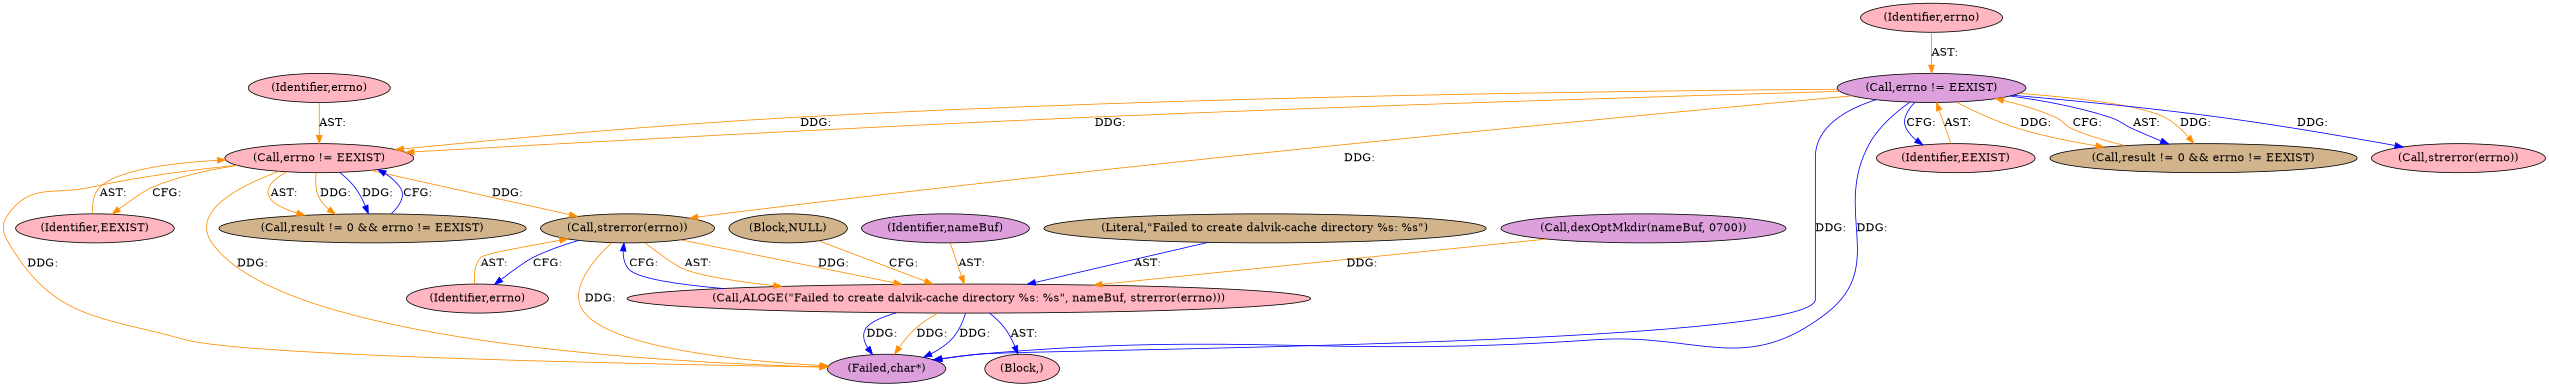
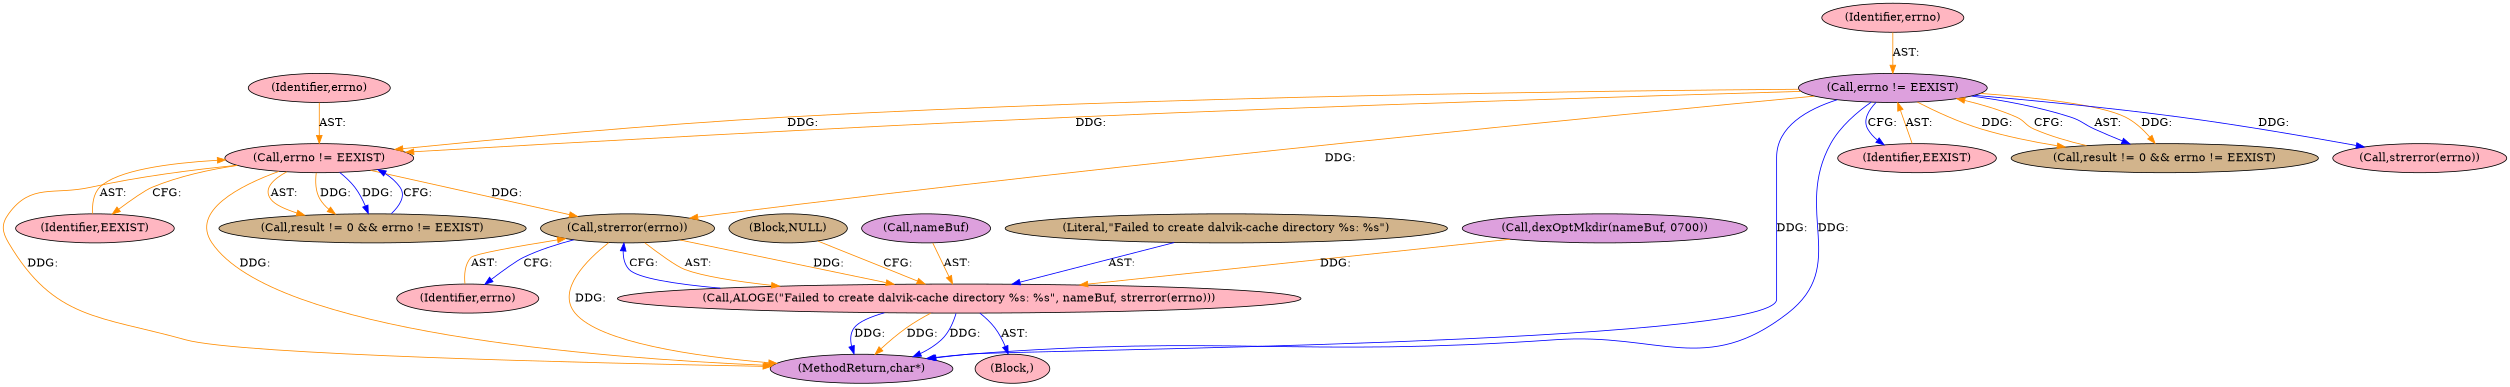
(945, 228) -> (926, 228)
(887, 369) -> (862, 369)
